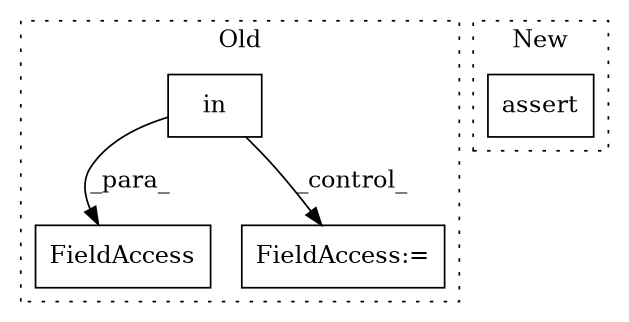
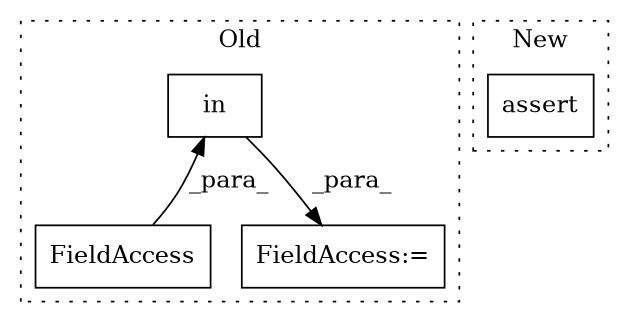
(107, 149) -> (179, 191)
(352, 181) -> (352, 181)
